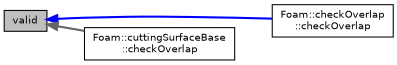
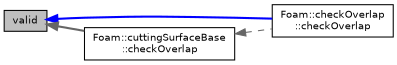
none -> (259, 31)
